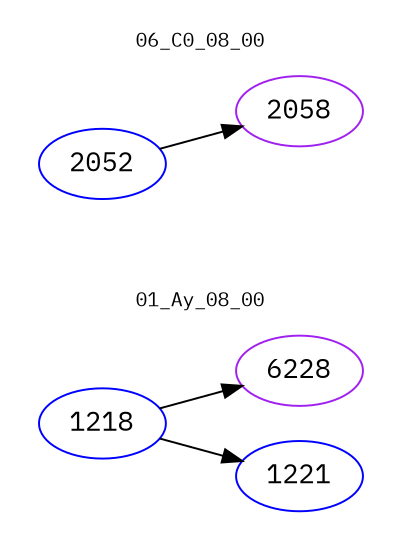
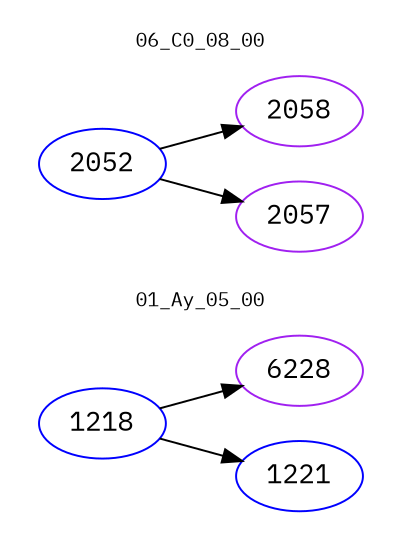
none -> (300, 217)
(201, 301) -> (201, 301)
